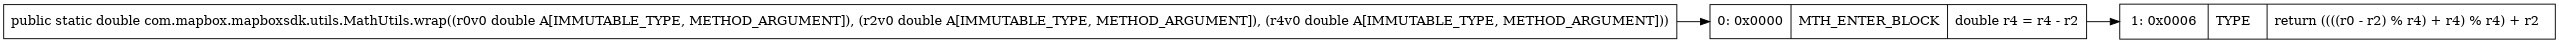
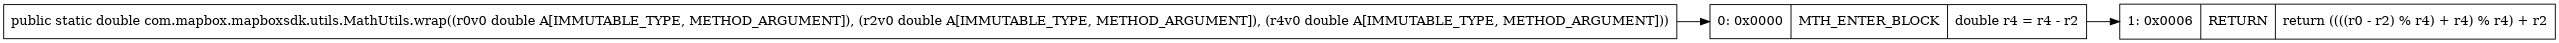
(2233, 21) -> (2238, 21)
